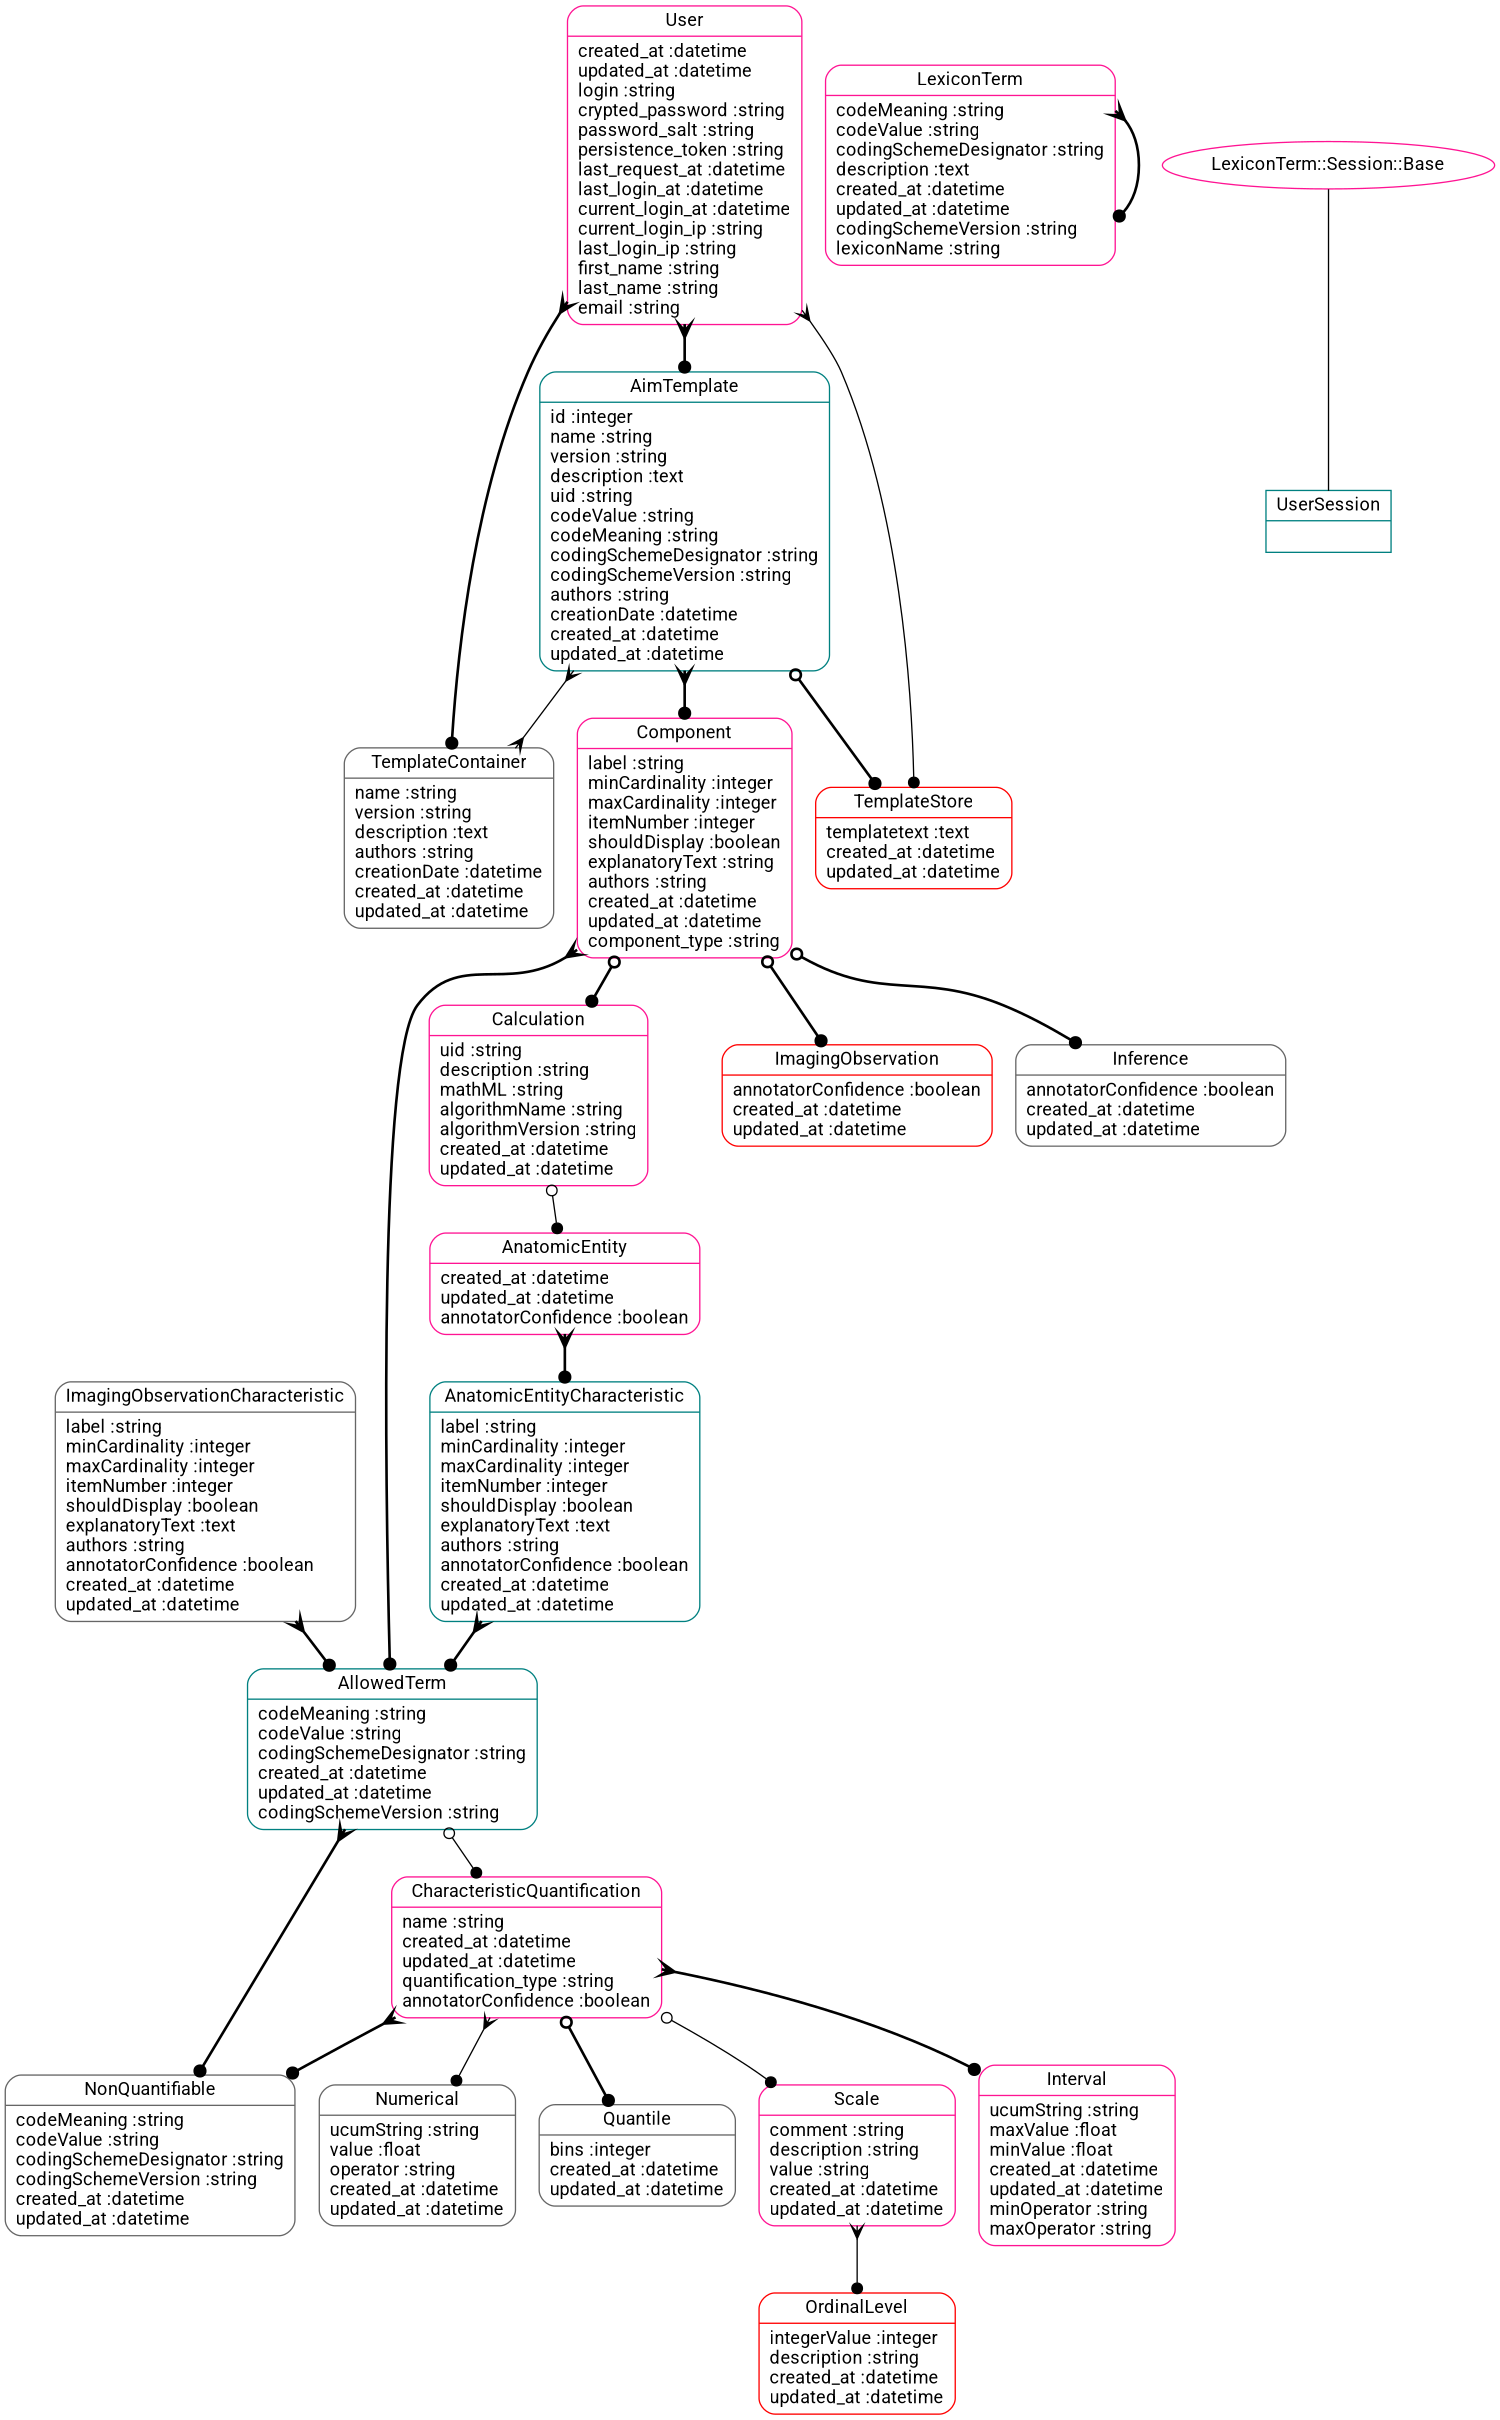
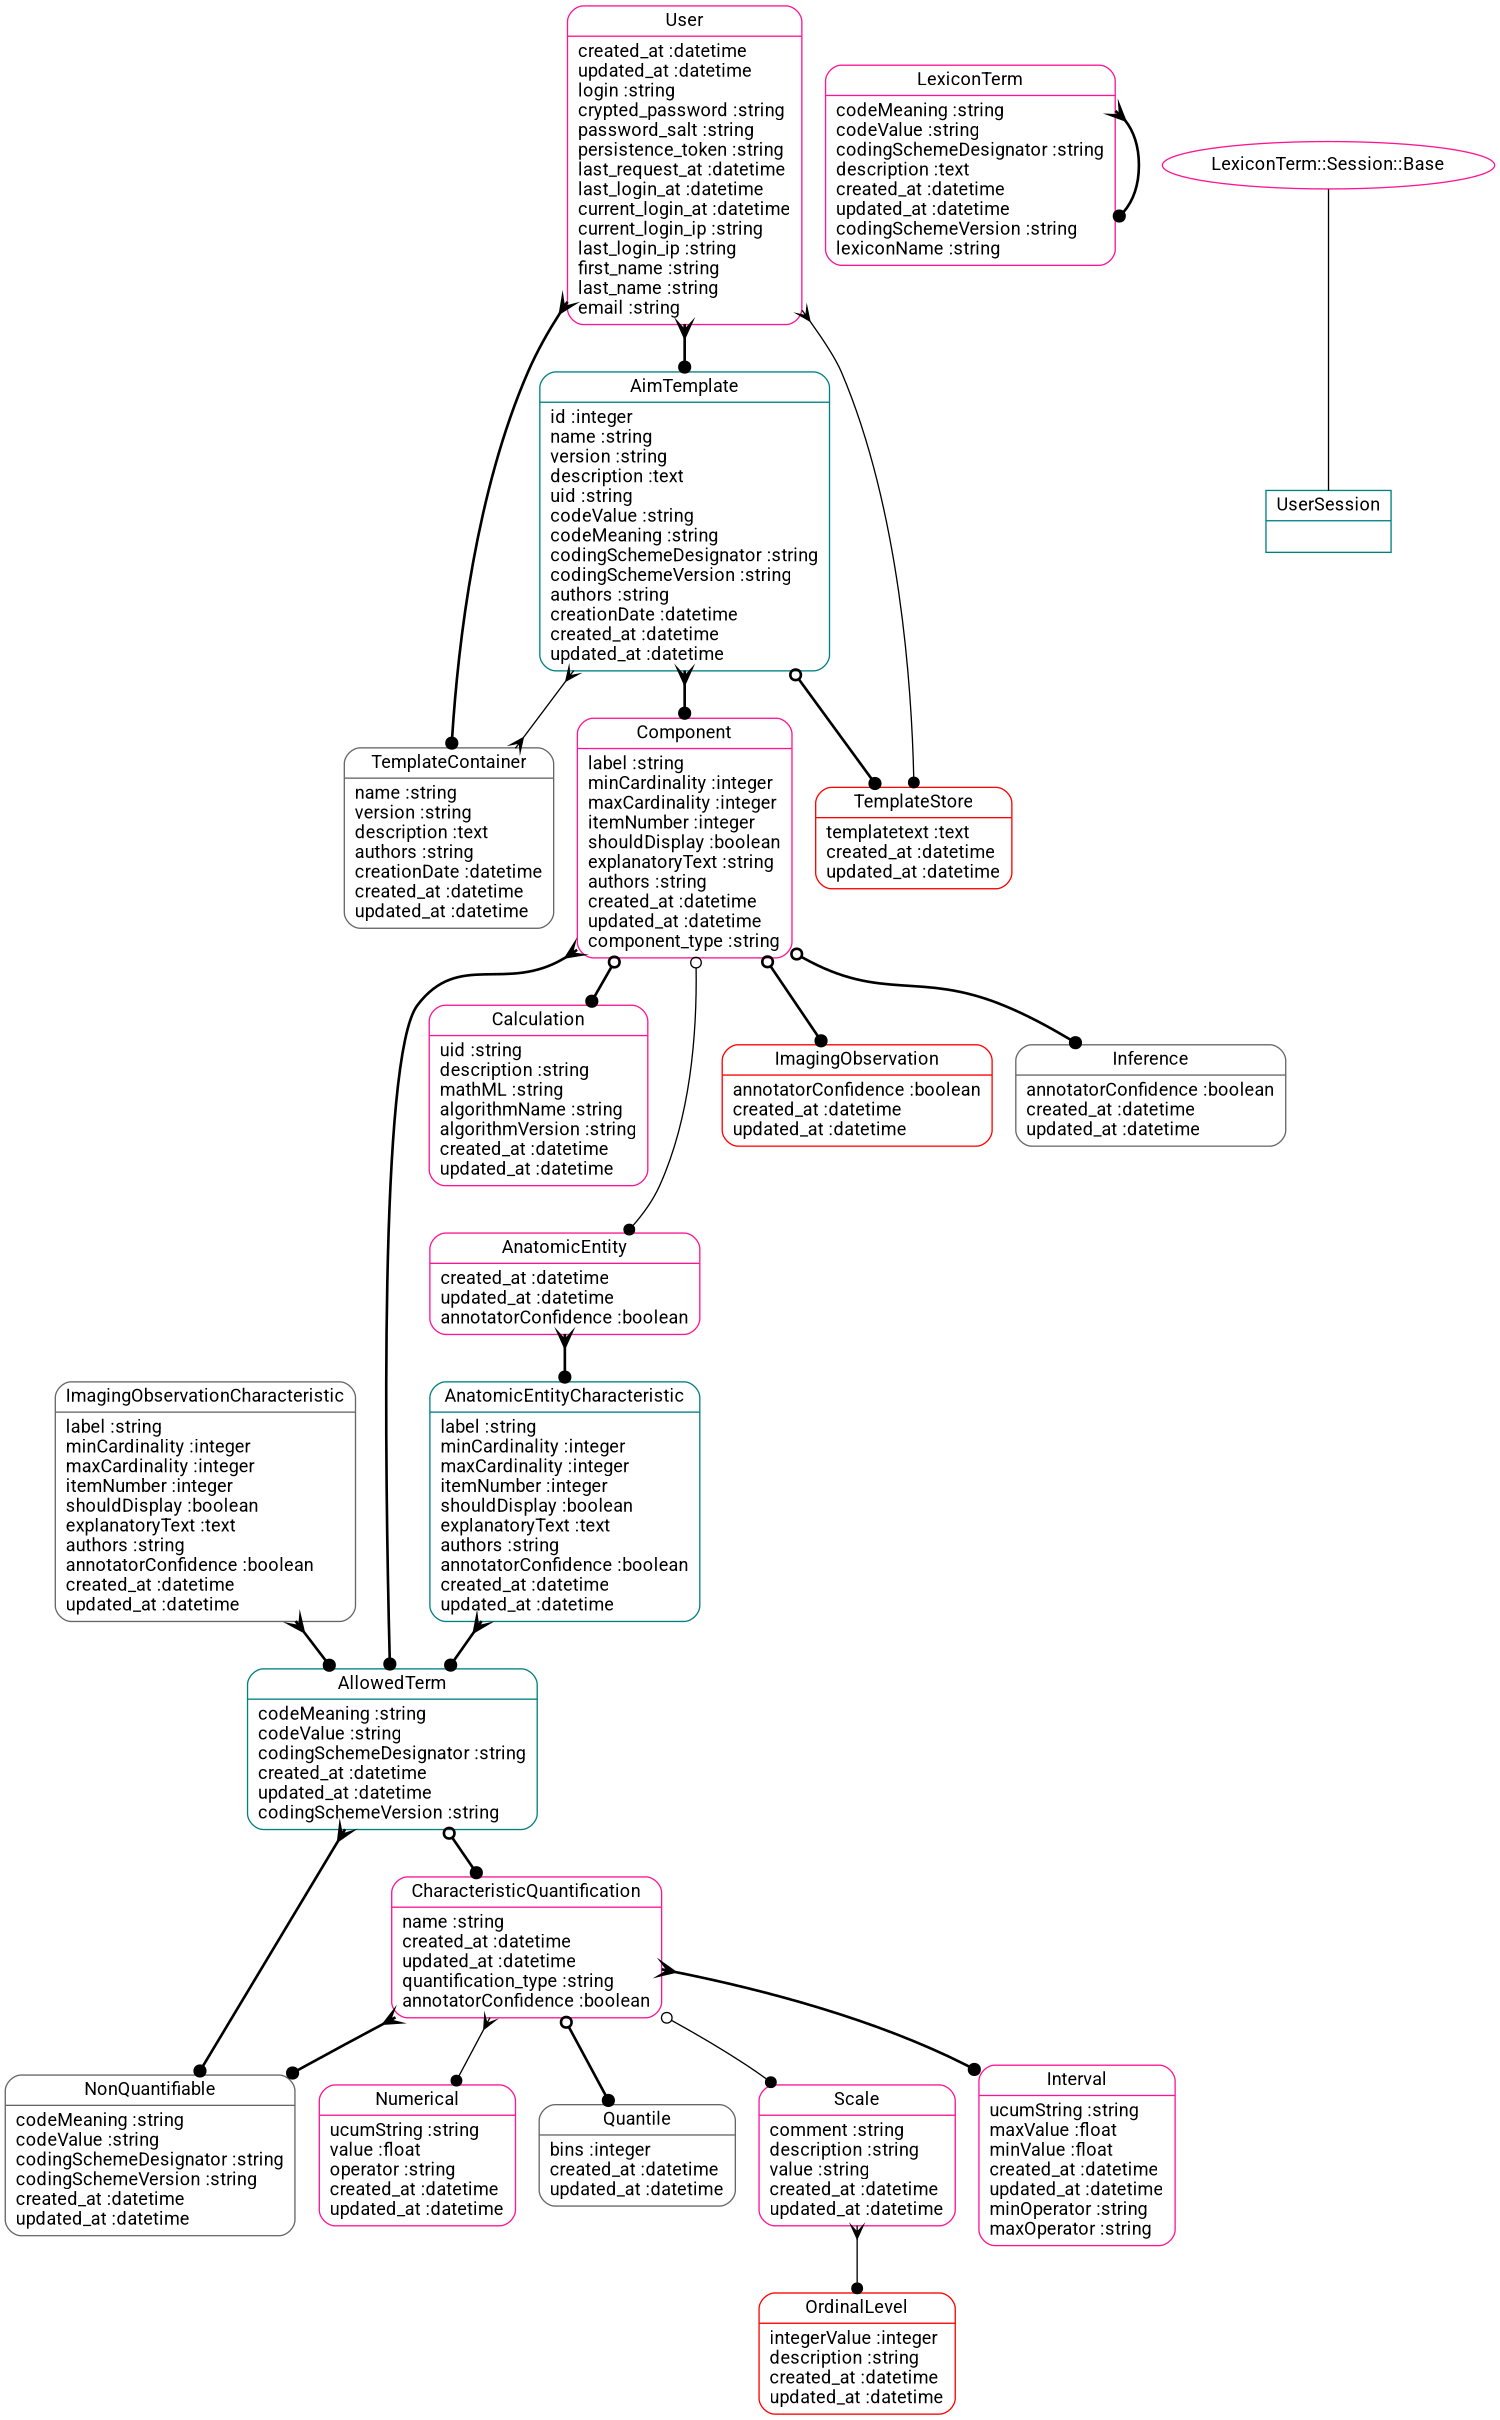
(554, 1209) -> (685, 1102)
(463, 1853) -> (463, 1853)
(417, 2155) -> (417, 2155)
